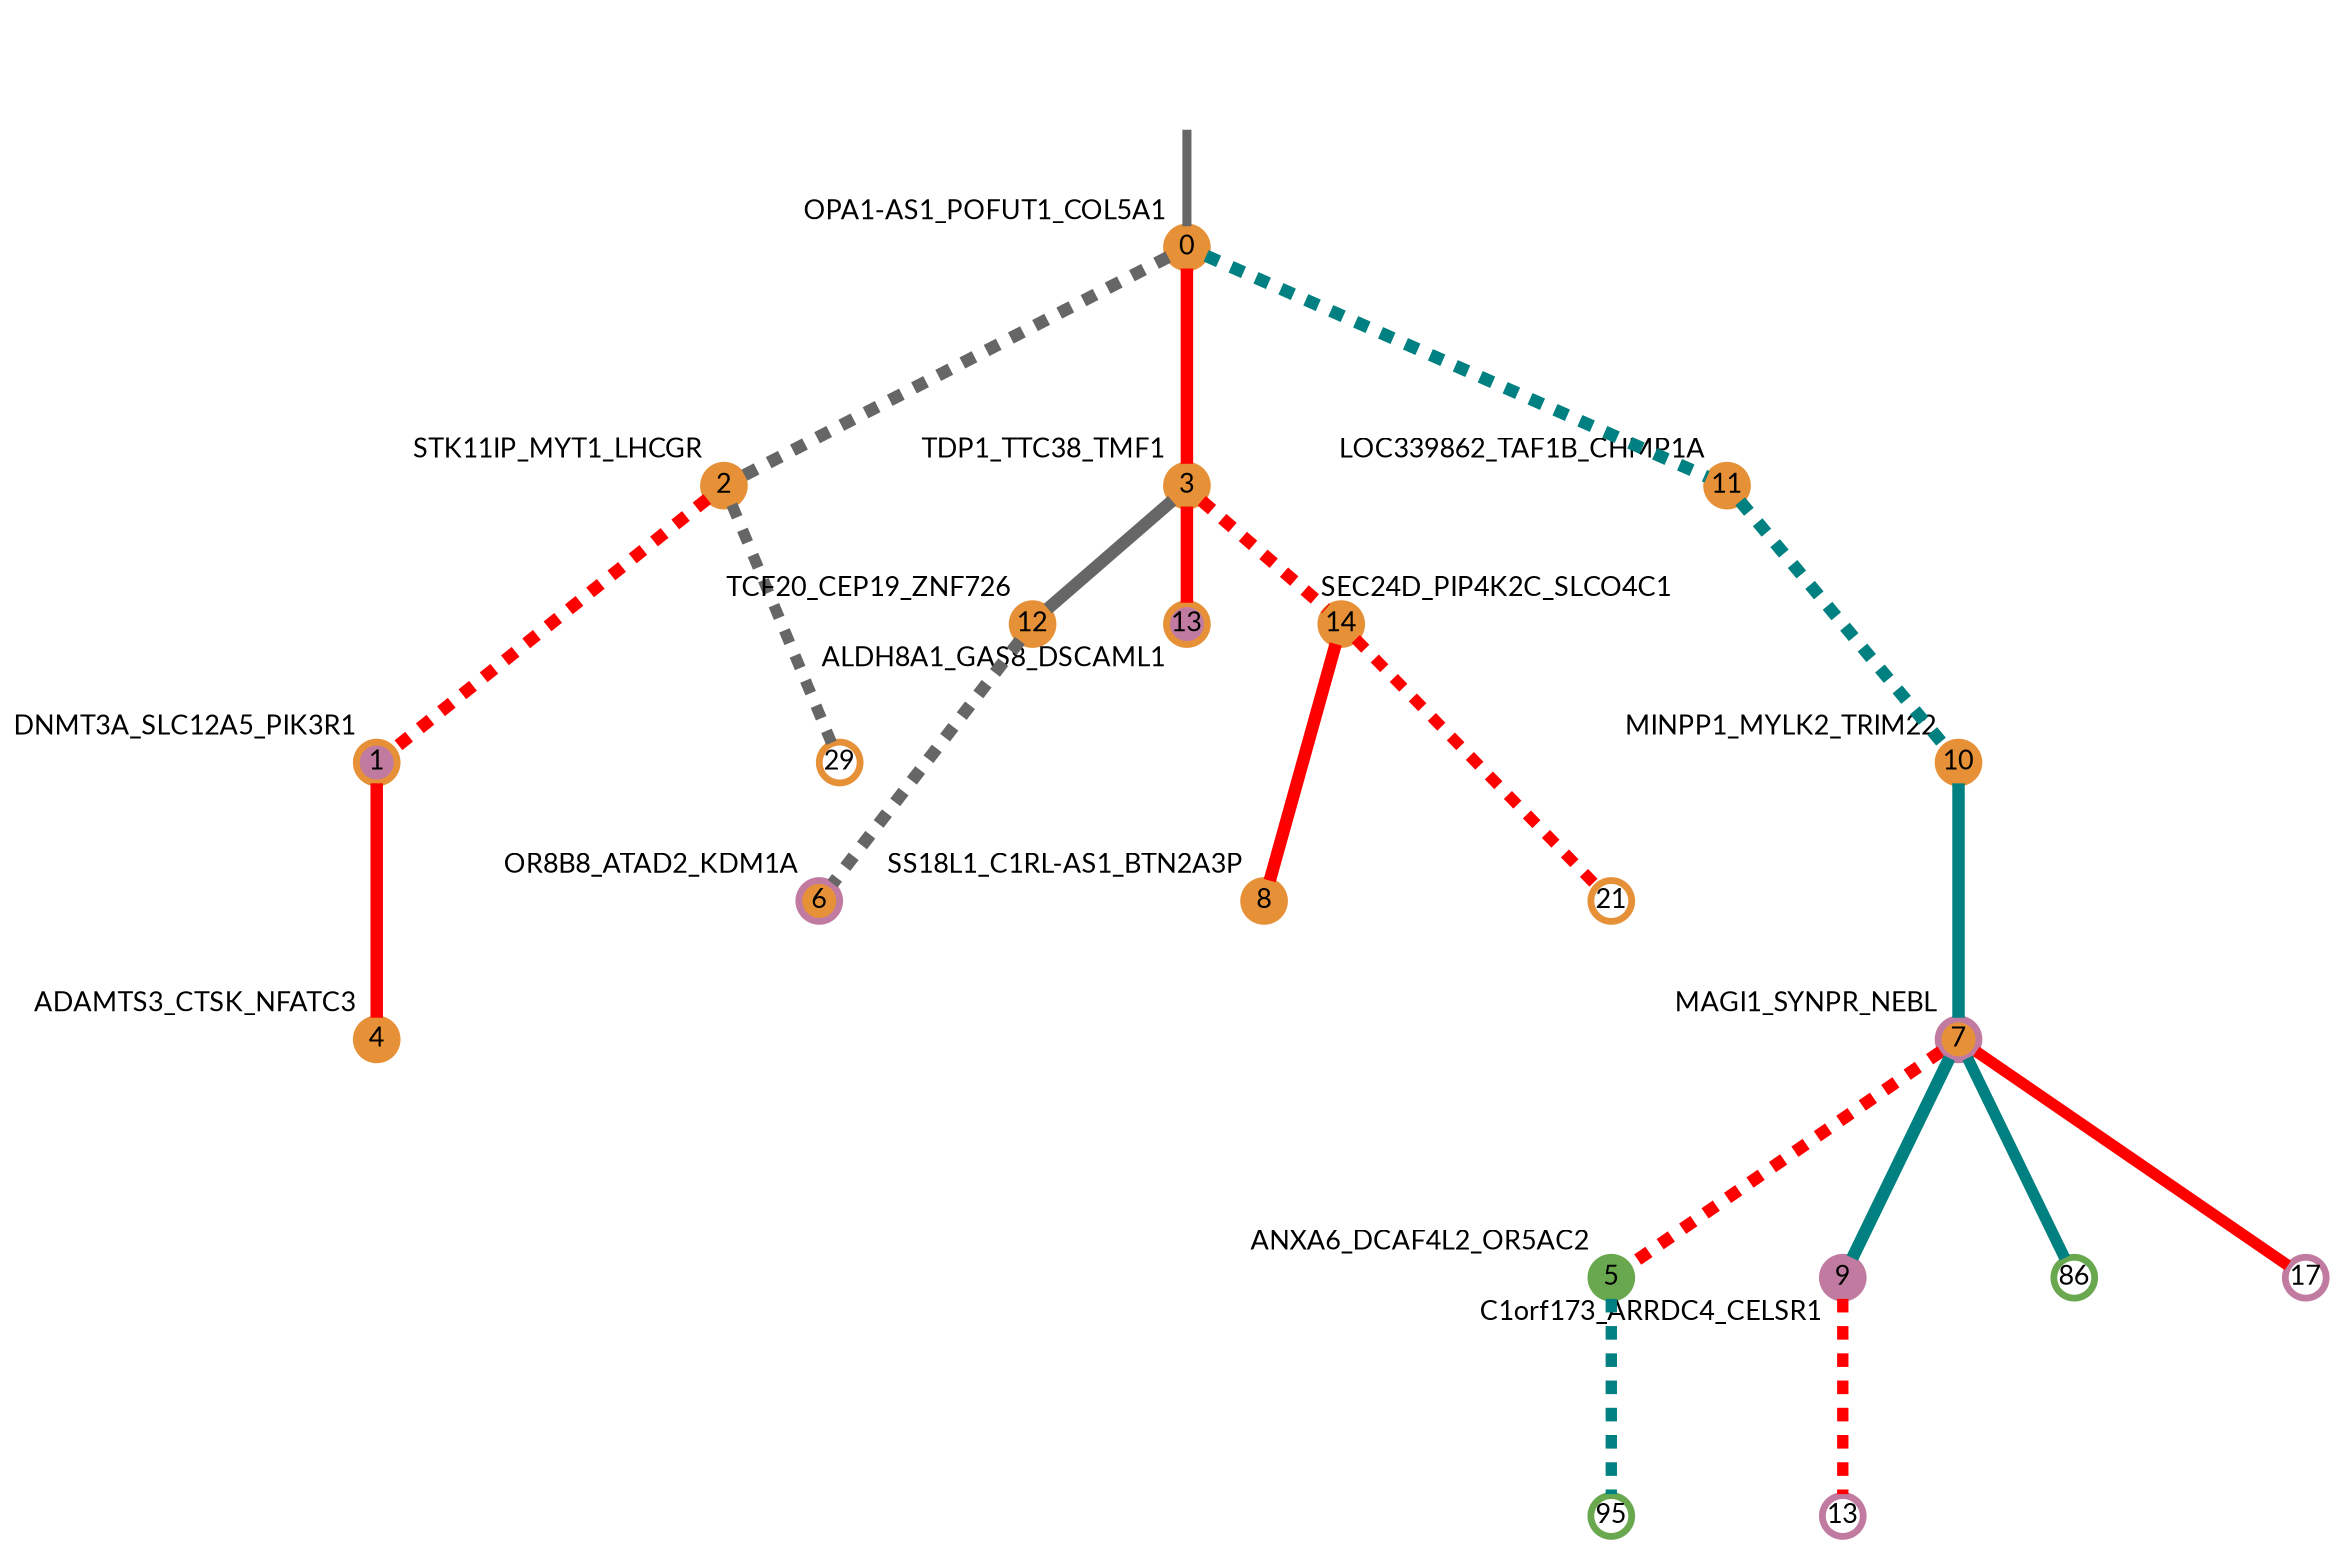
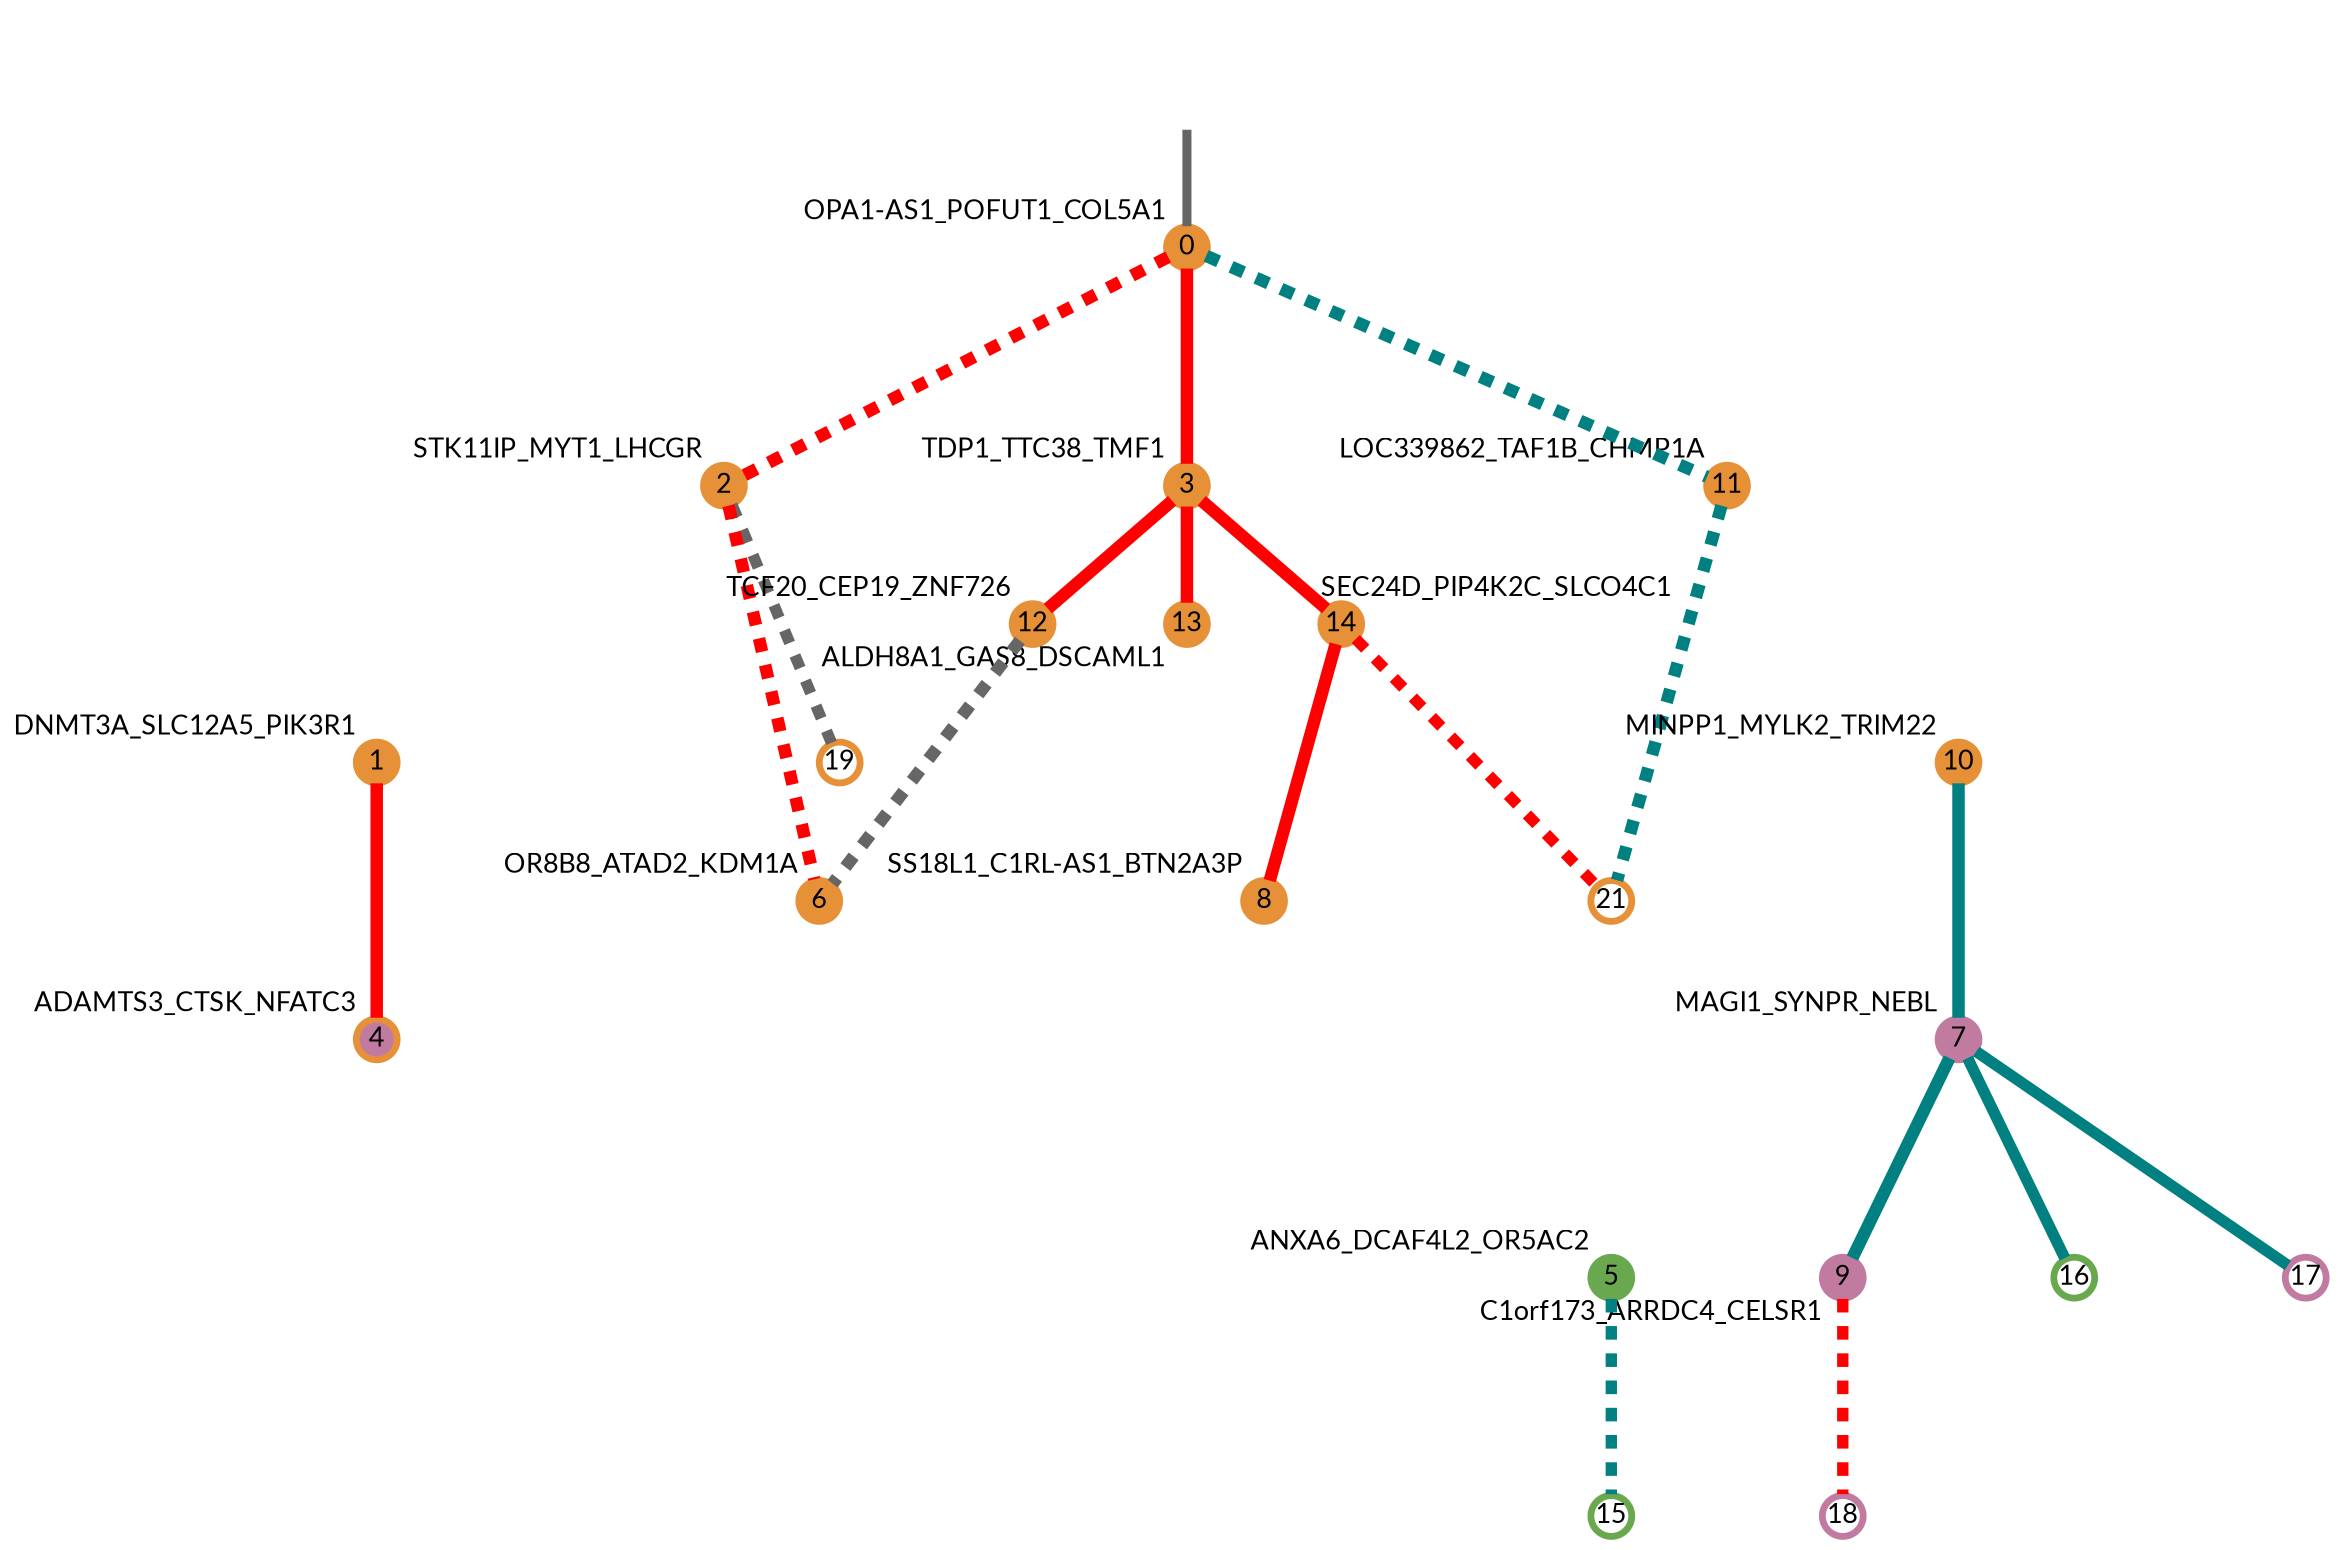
(956, 366) -> (956, 366)
(1110, 555) -> (1110, 555)
(1264, 555) -> (1264, 555)
(551, 624) -> (771, 693)
(1187, 624) -> (1187, 624)
(1842, 624) -> (1669, 693)
(377, 763) -> (377, 763)
(840, 763) -> (840, 763)
(819, 901) -> (819, 901)
(377, 1039) -> (377, 1039)
(1959, 1039) -> (1959, 1039)
(1785, 1158) -> none
(2132, 1158) -> (2132, 1158)
(2074, 1278) -> (2074, 1278)
(1611, 1516) -> (1611, 1516)
(1843, 1516) -> (1843, 1516)
